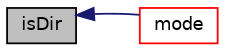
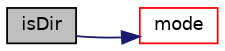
(117, 14) -> (99, 37)
